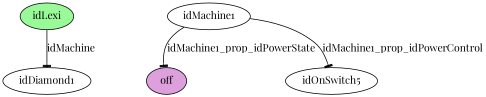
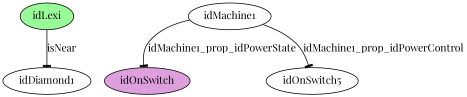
(71, 49) -> (62, 49)
(167, 81) -> (147, 81)
